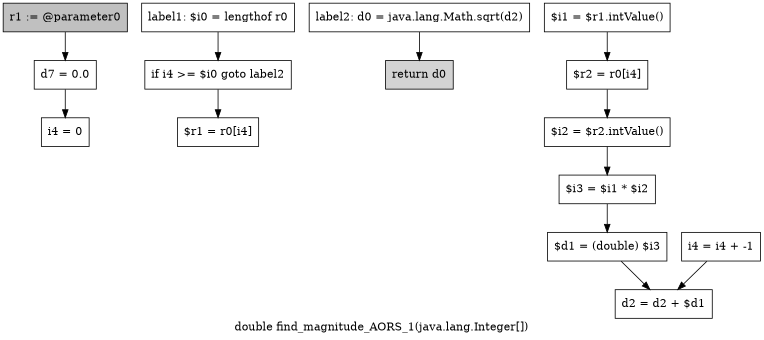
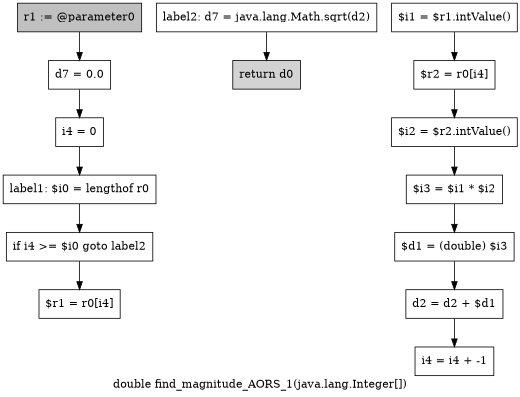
(419, 18) -> (267, 18)
none -> (80, 157)
(695, 273) -> (454, 329)
